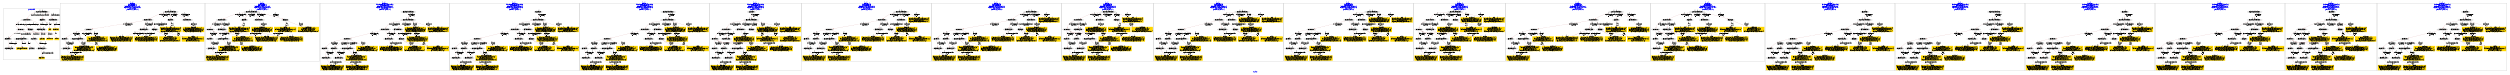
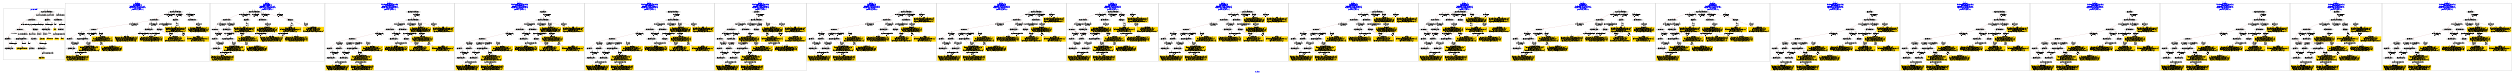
(56, 29) -> (61, 29)
none -> (62, 39)
